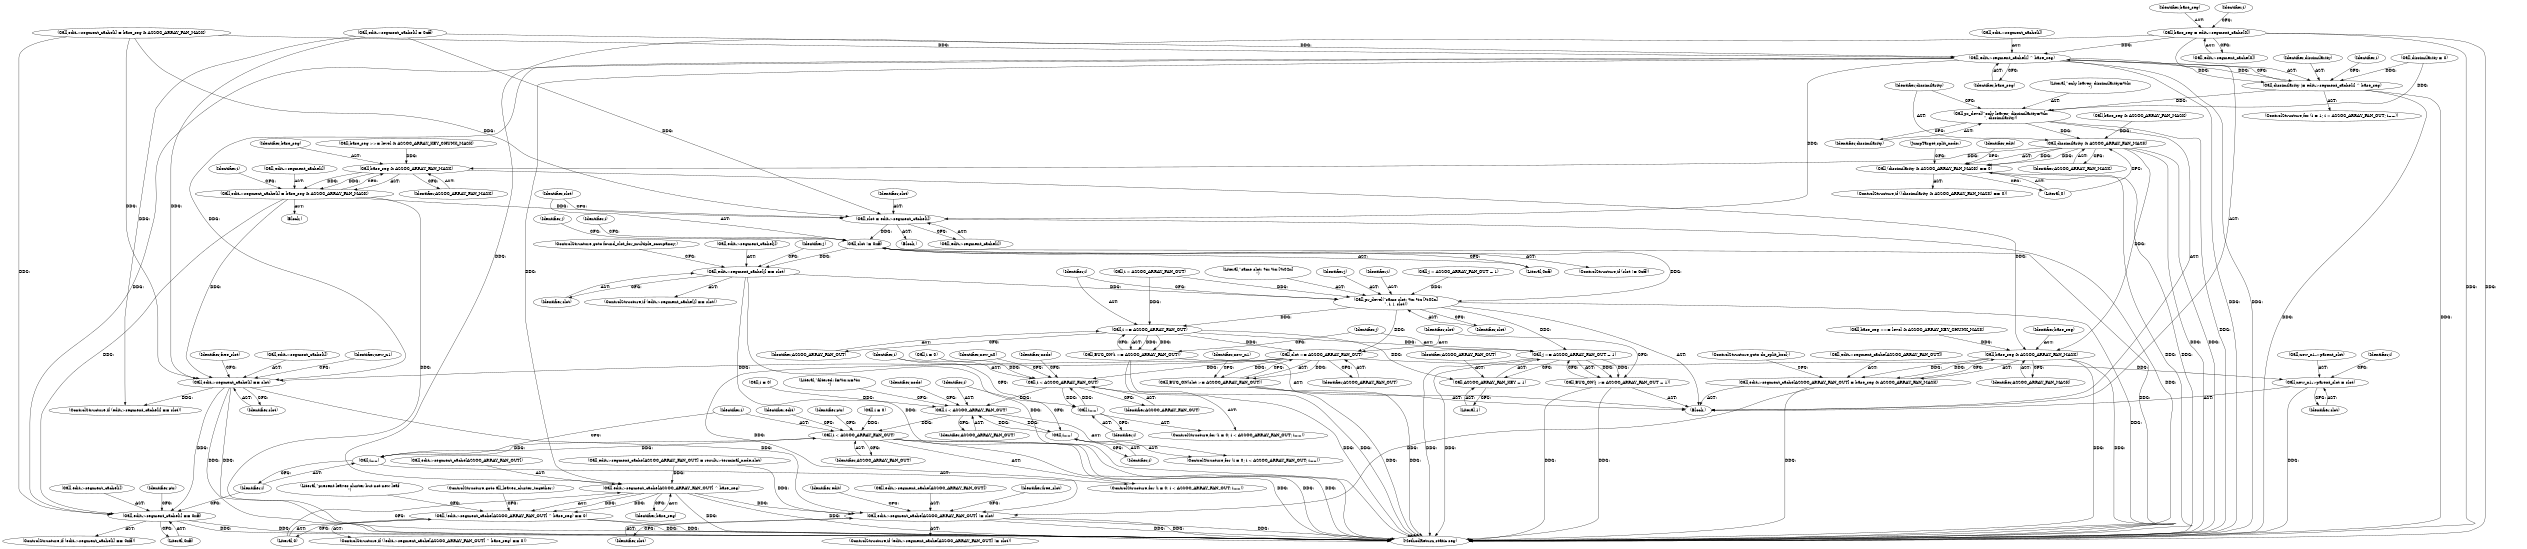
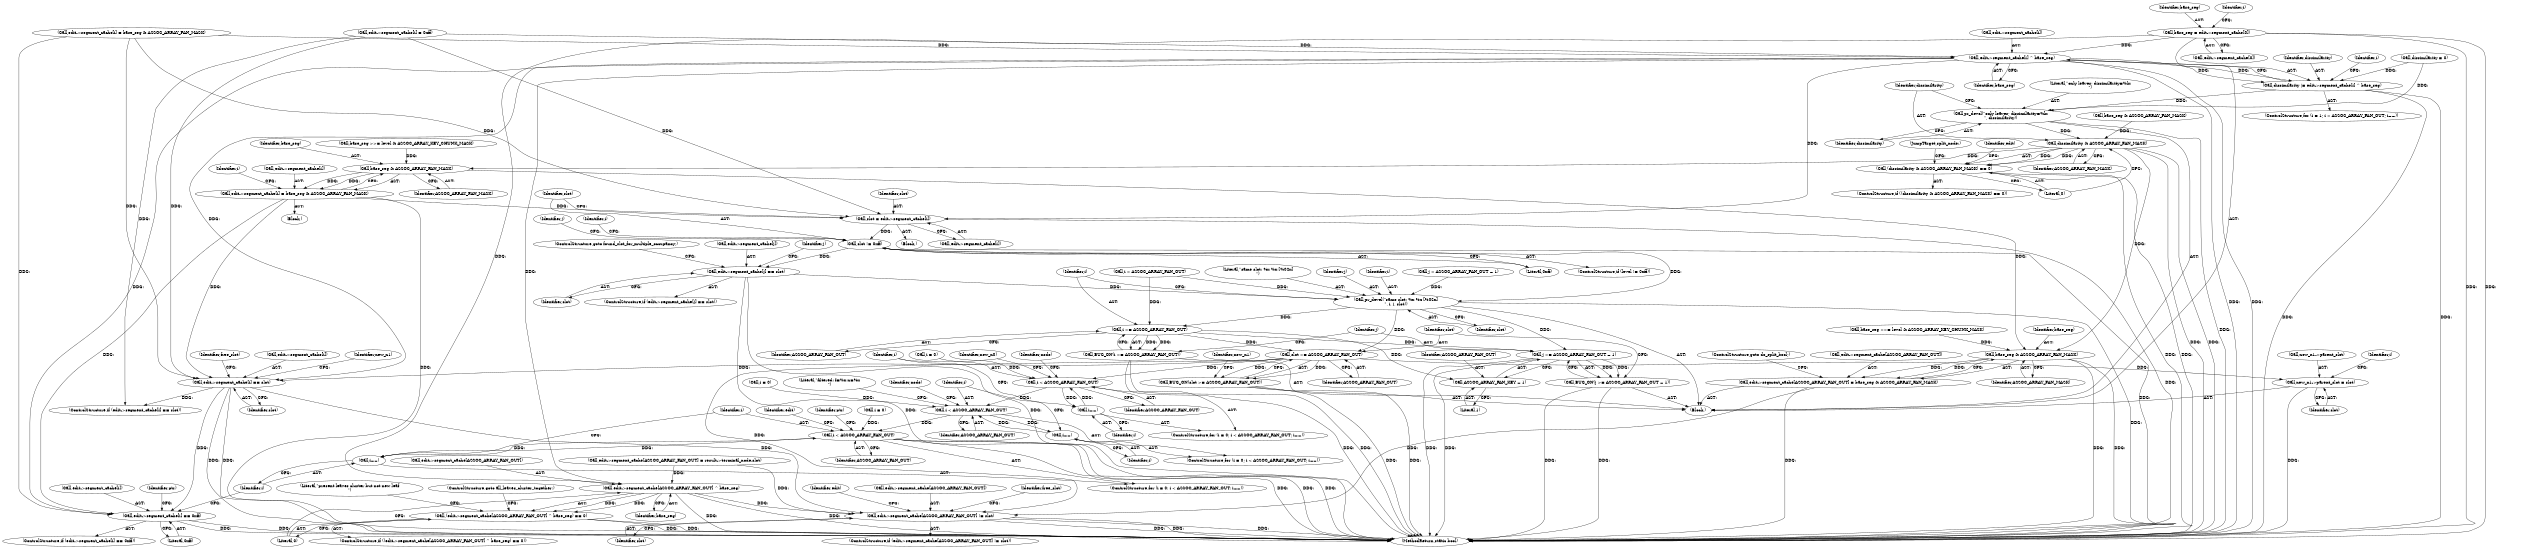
(1614, 272) -> (1614, 272)
(1430, 541) -> (1430, 541)
